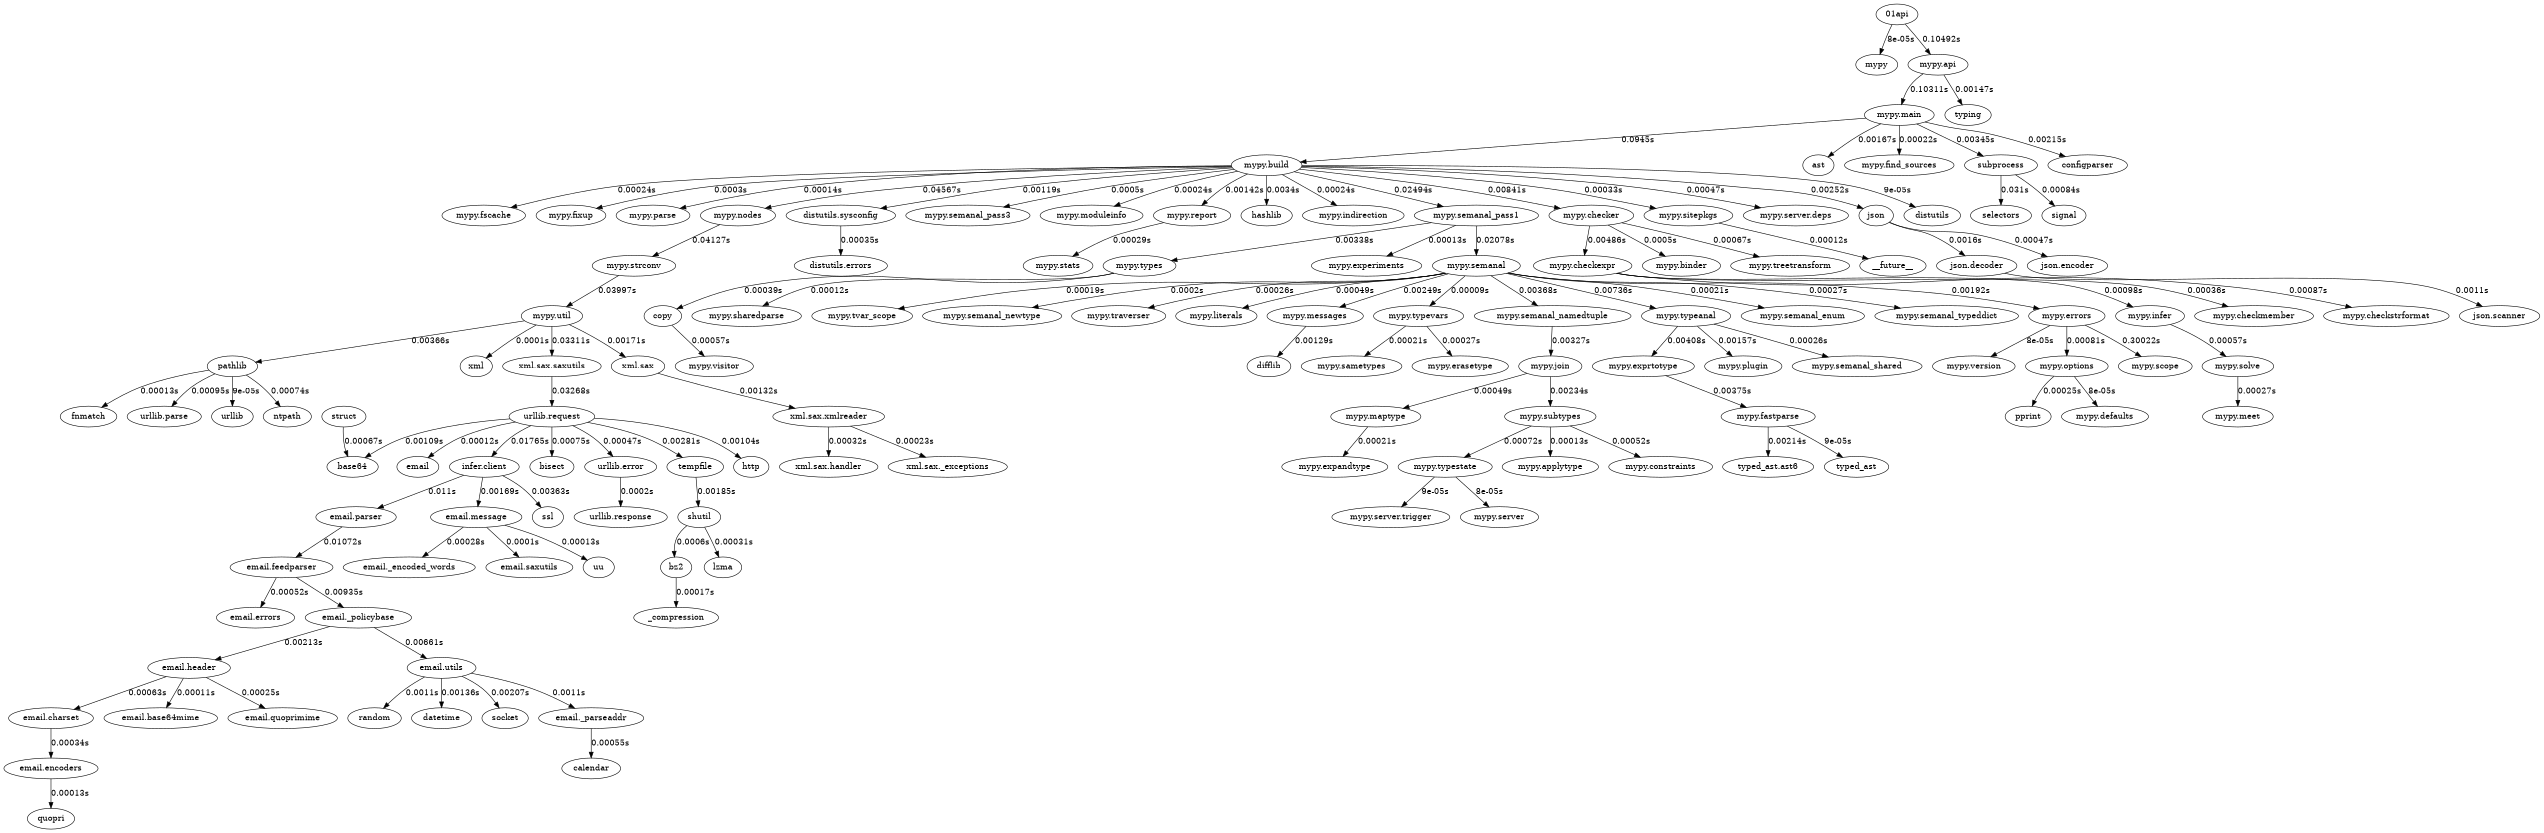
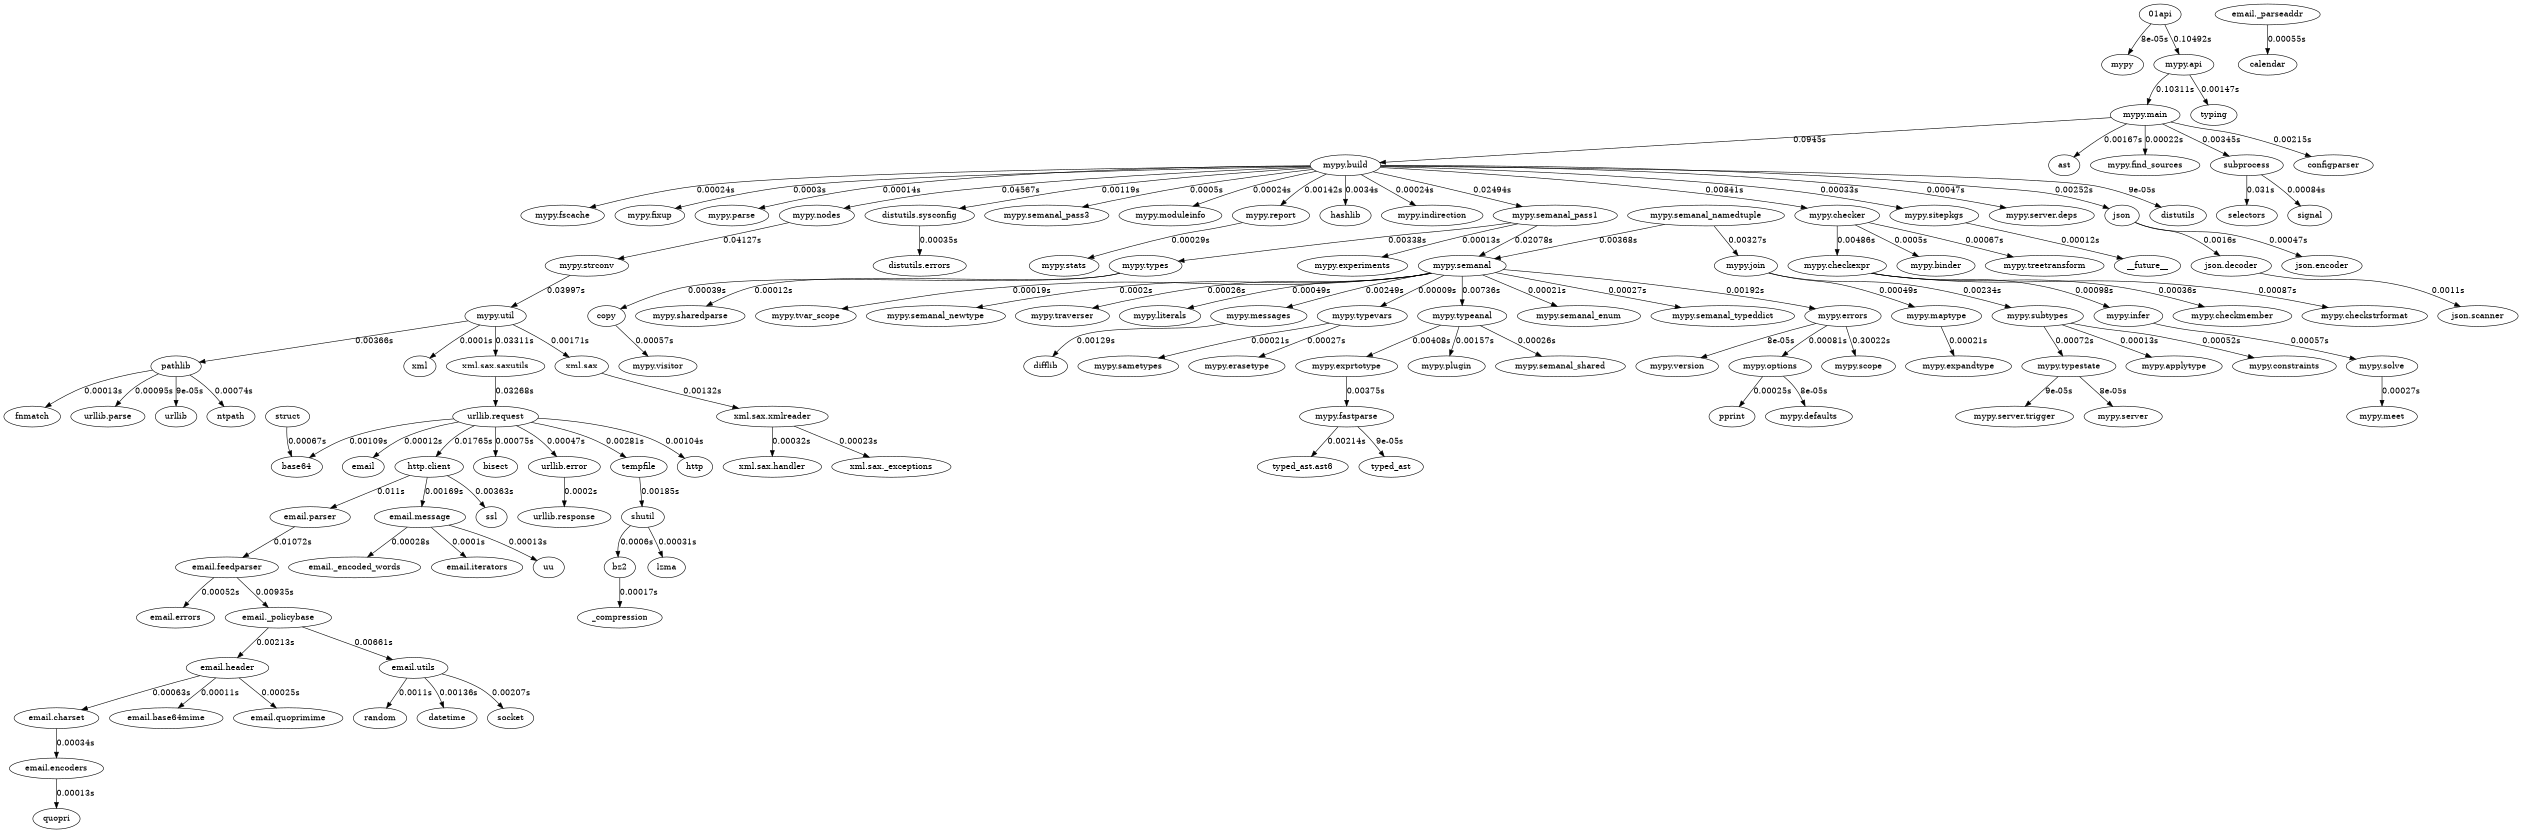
(1512, 289) -> (1583, 241)
(484, 467) -> (429, 467)
(529, 567) -> (477, 567)
(522, 685) -> none
